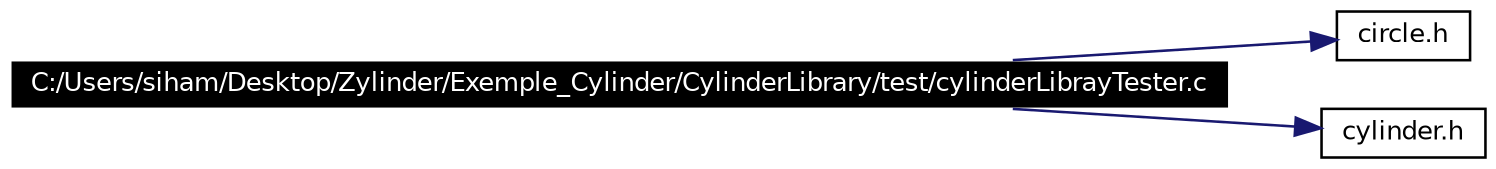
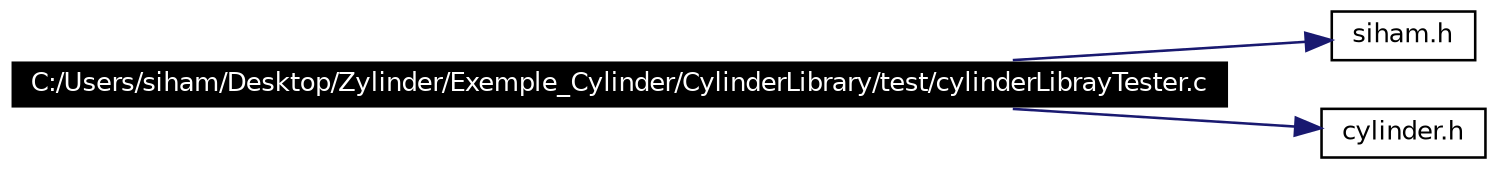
(1403, 36) -> (1403, 36)
